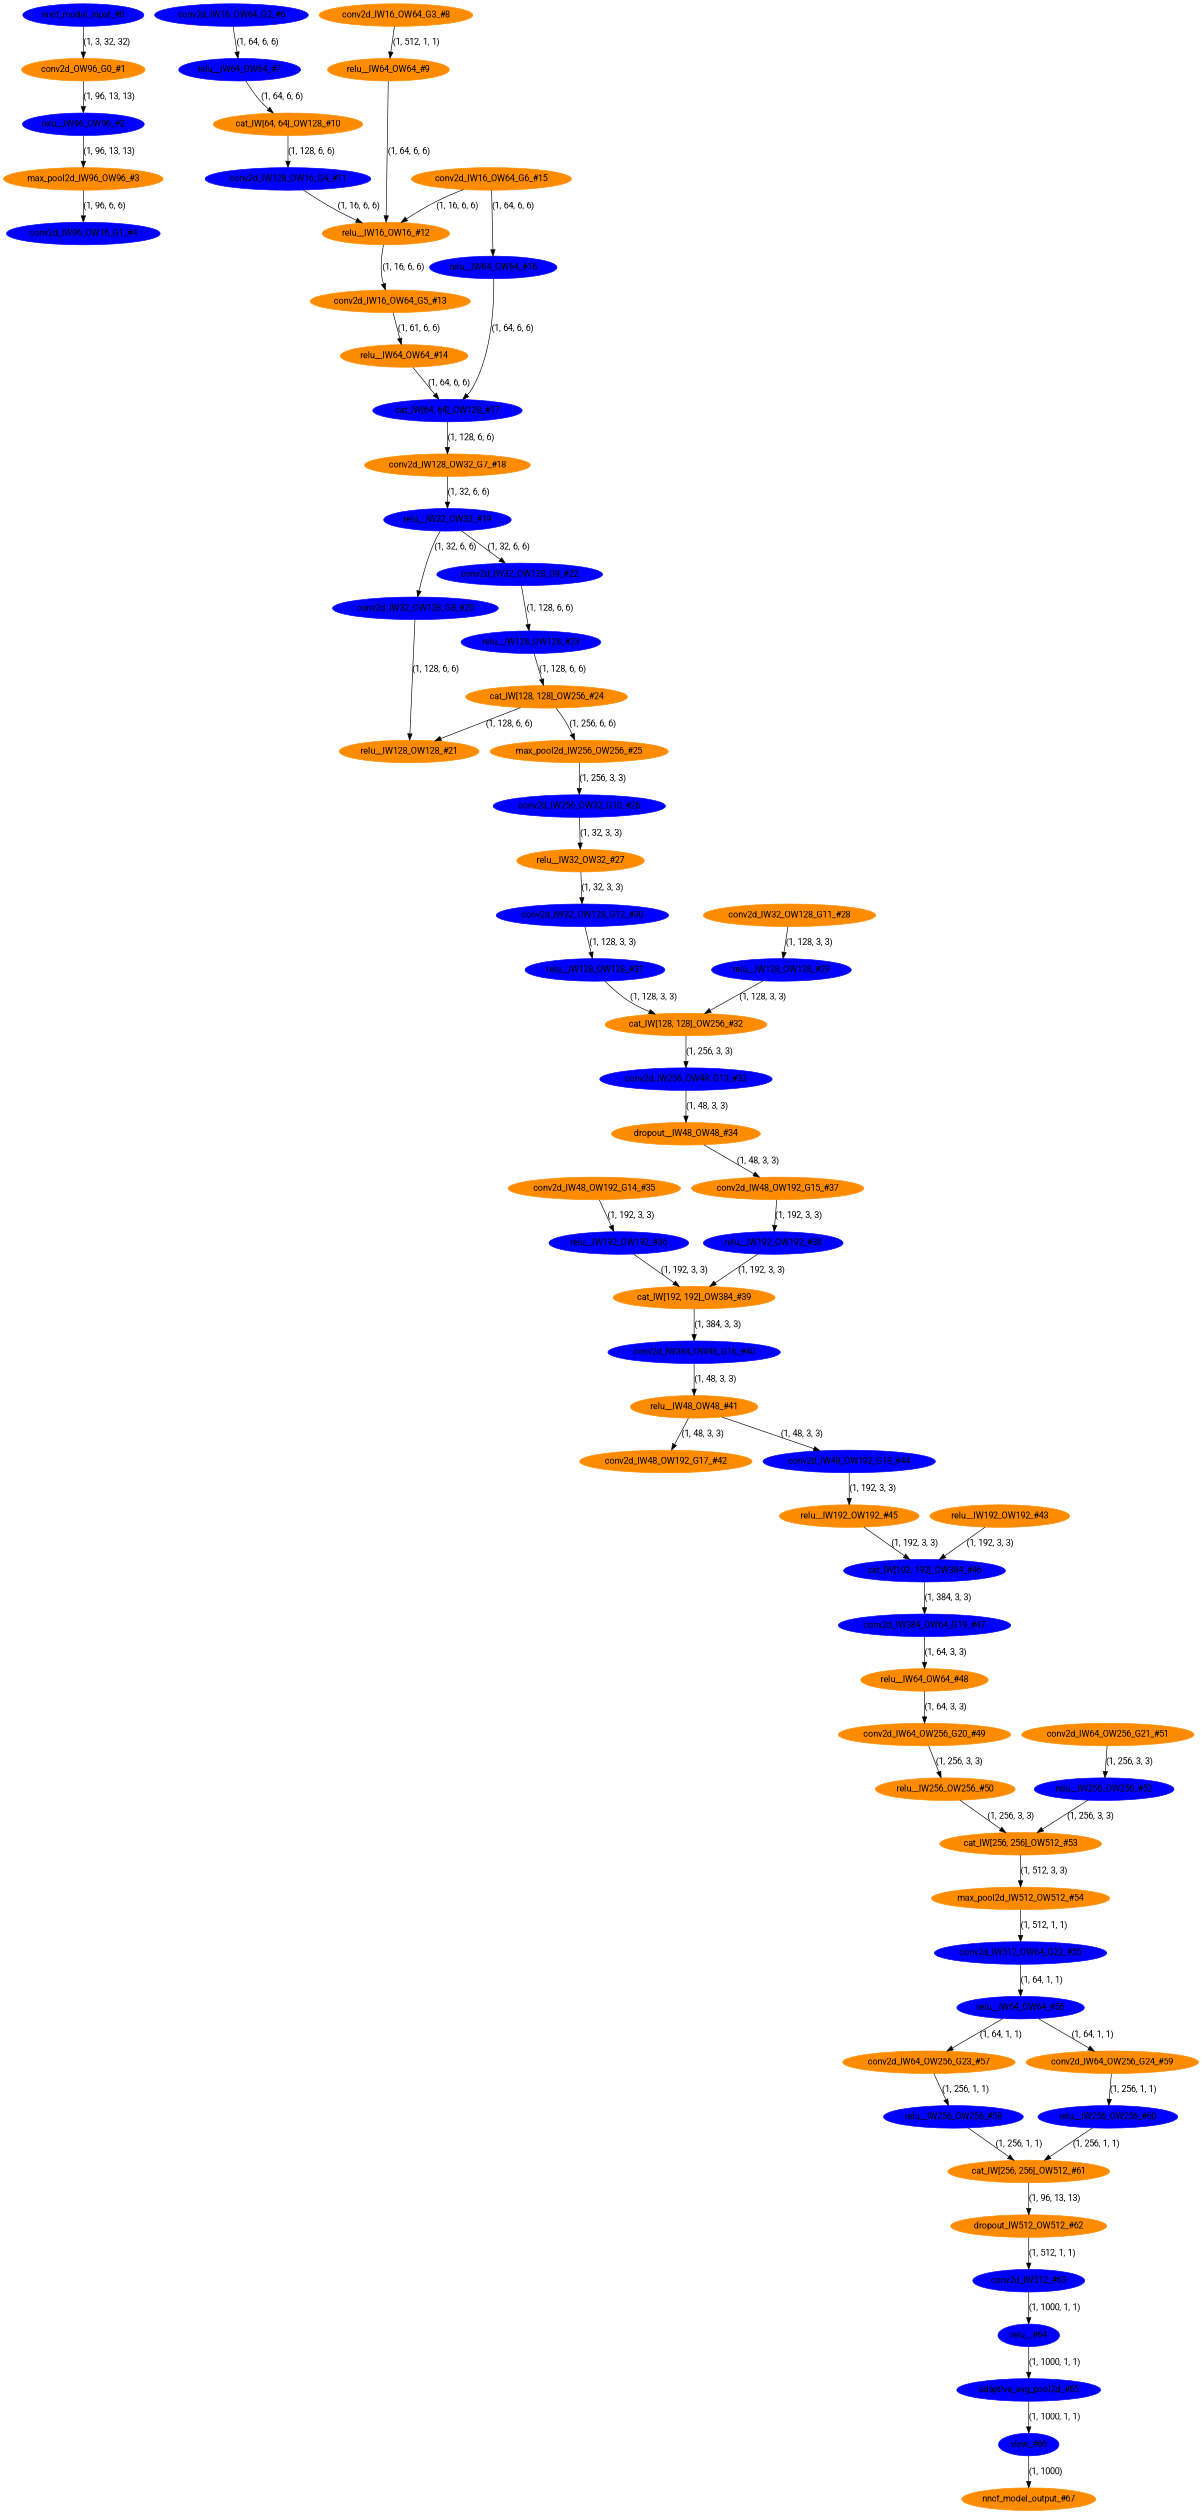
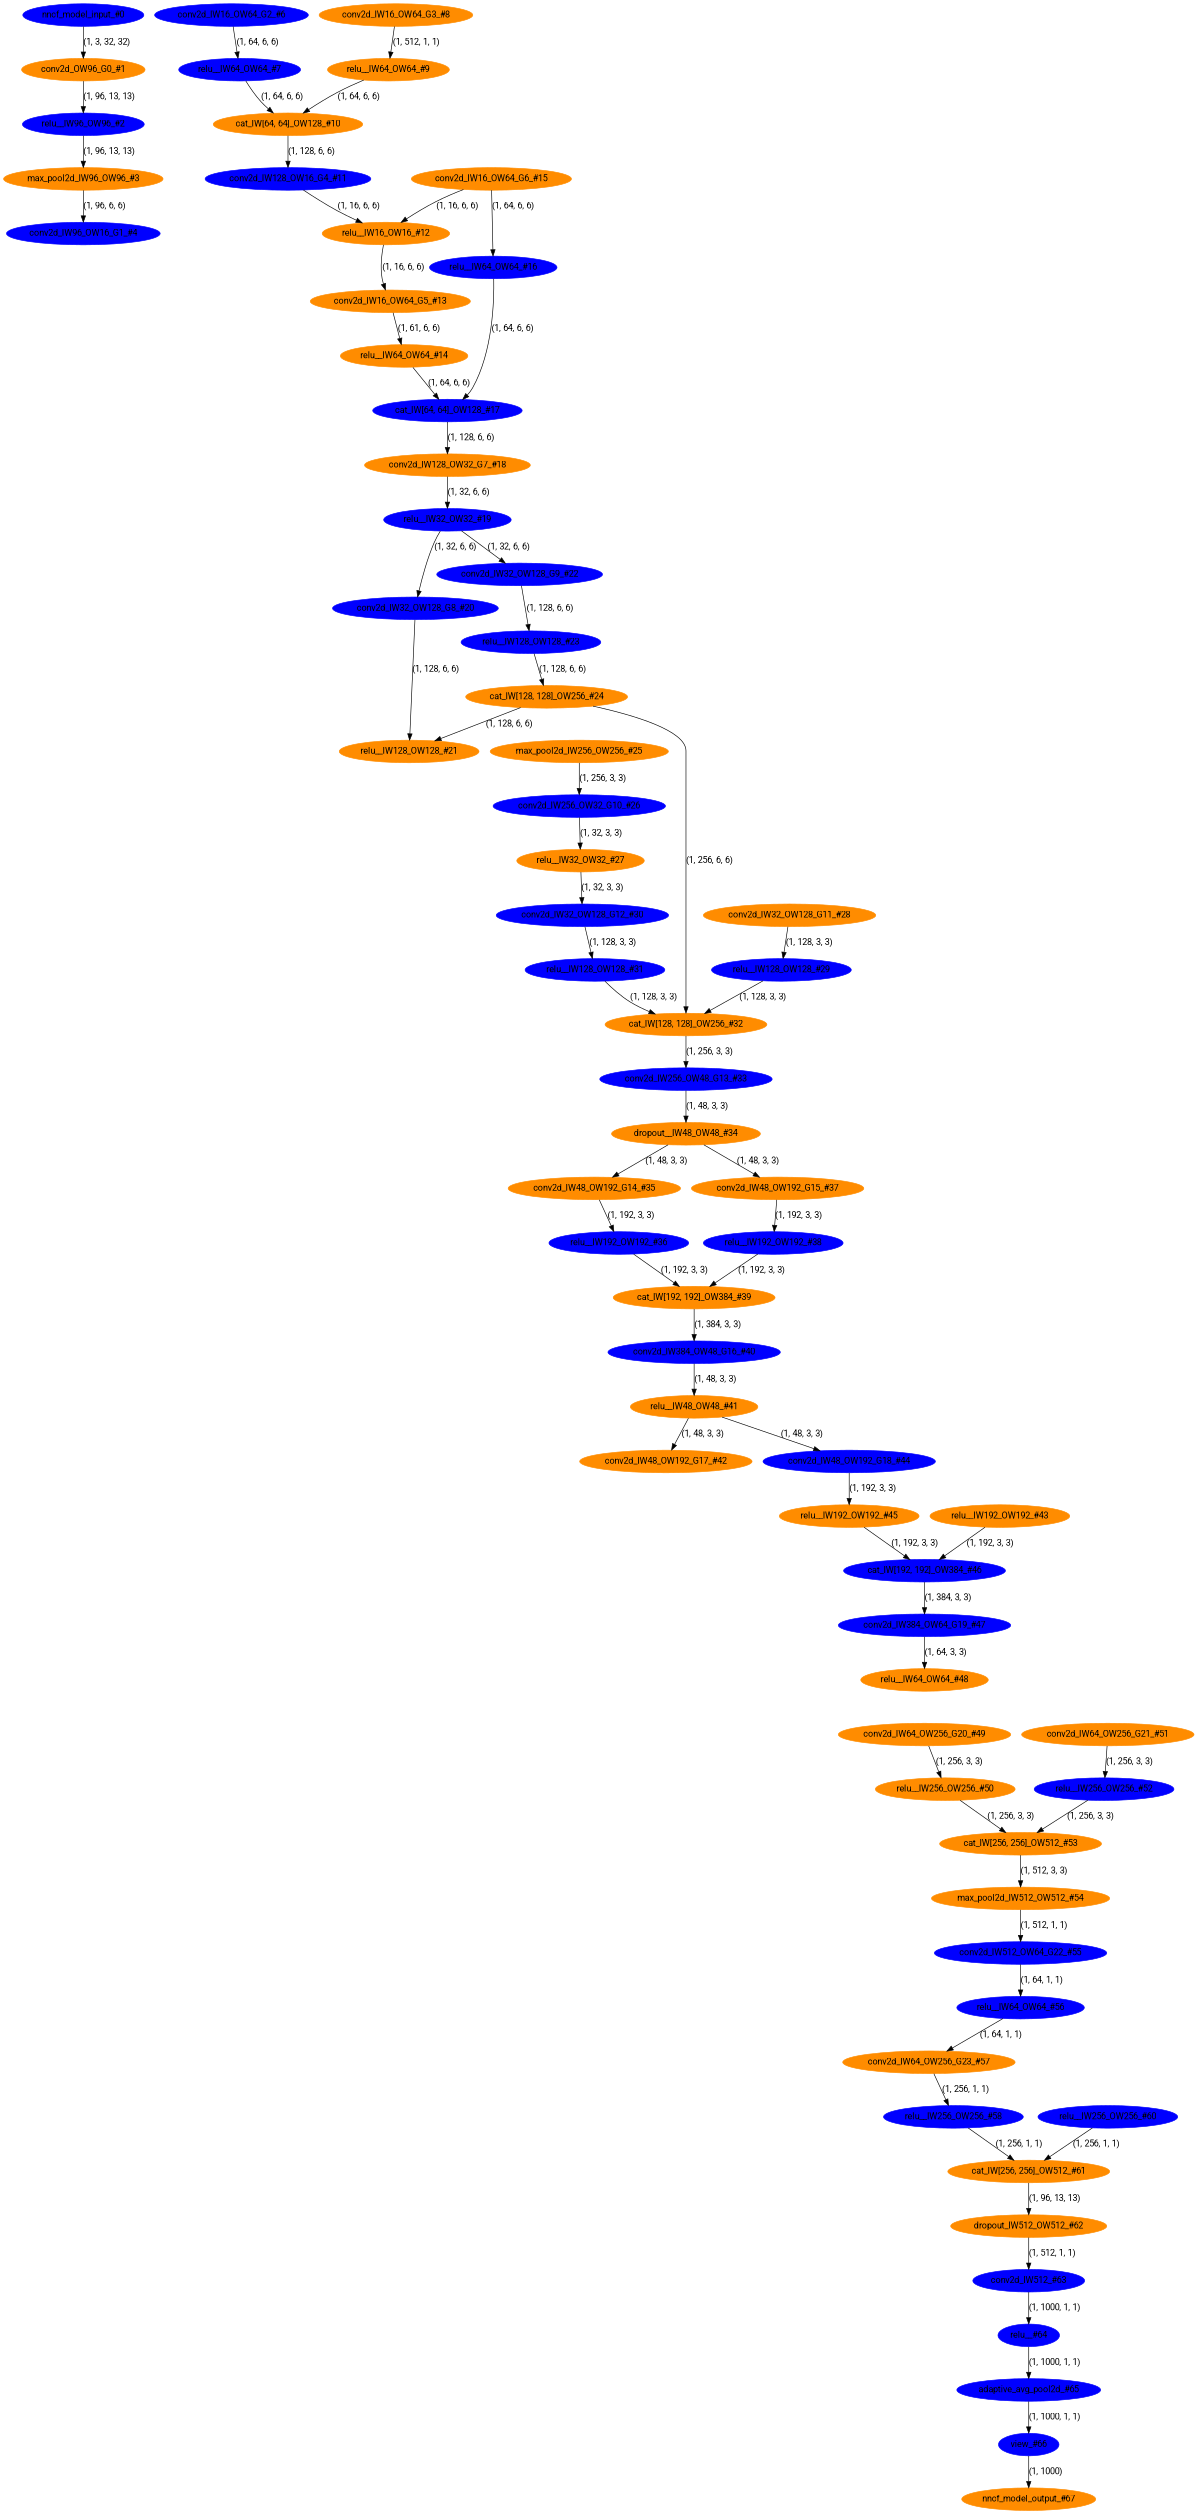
(387, 148) -> (335, 93)
(565, 721) -> (686, 825)
none -> (643, 1159)
(925, 1704) -> none
(1112, 2062) -> none
